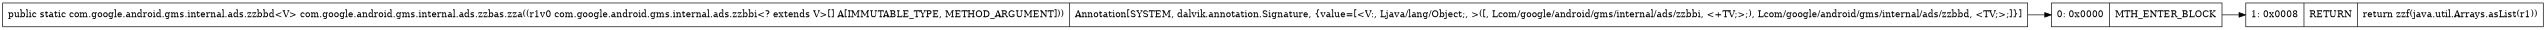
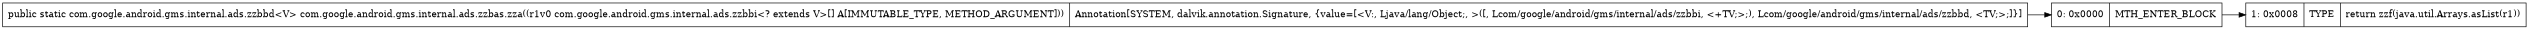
(2331, 15) -> (2322, 15)
